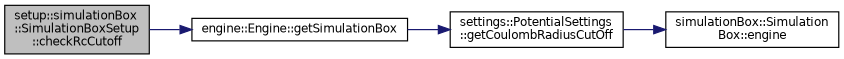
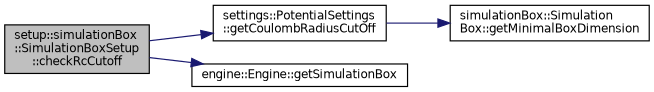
(423, 30) -> (175, 38)
(752, 30) -> (550, 23)
